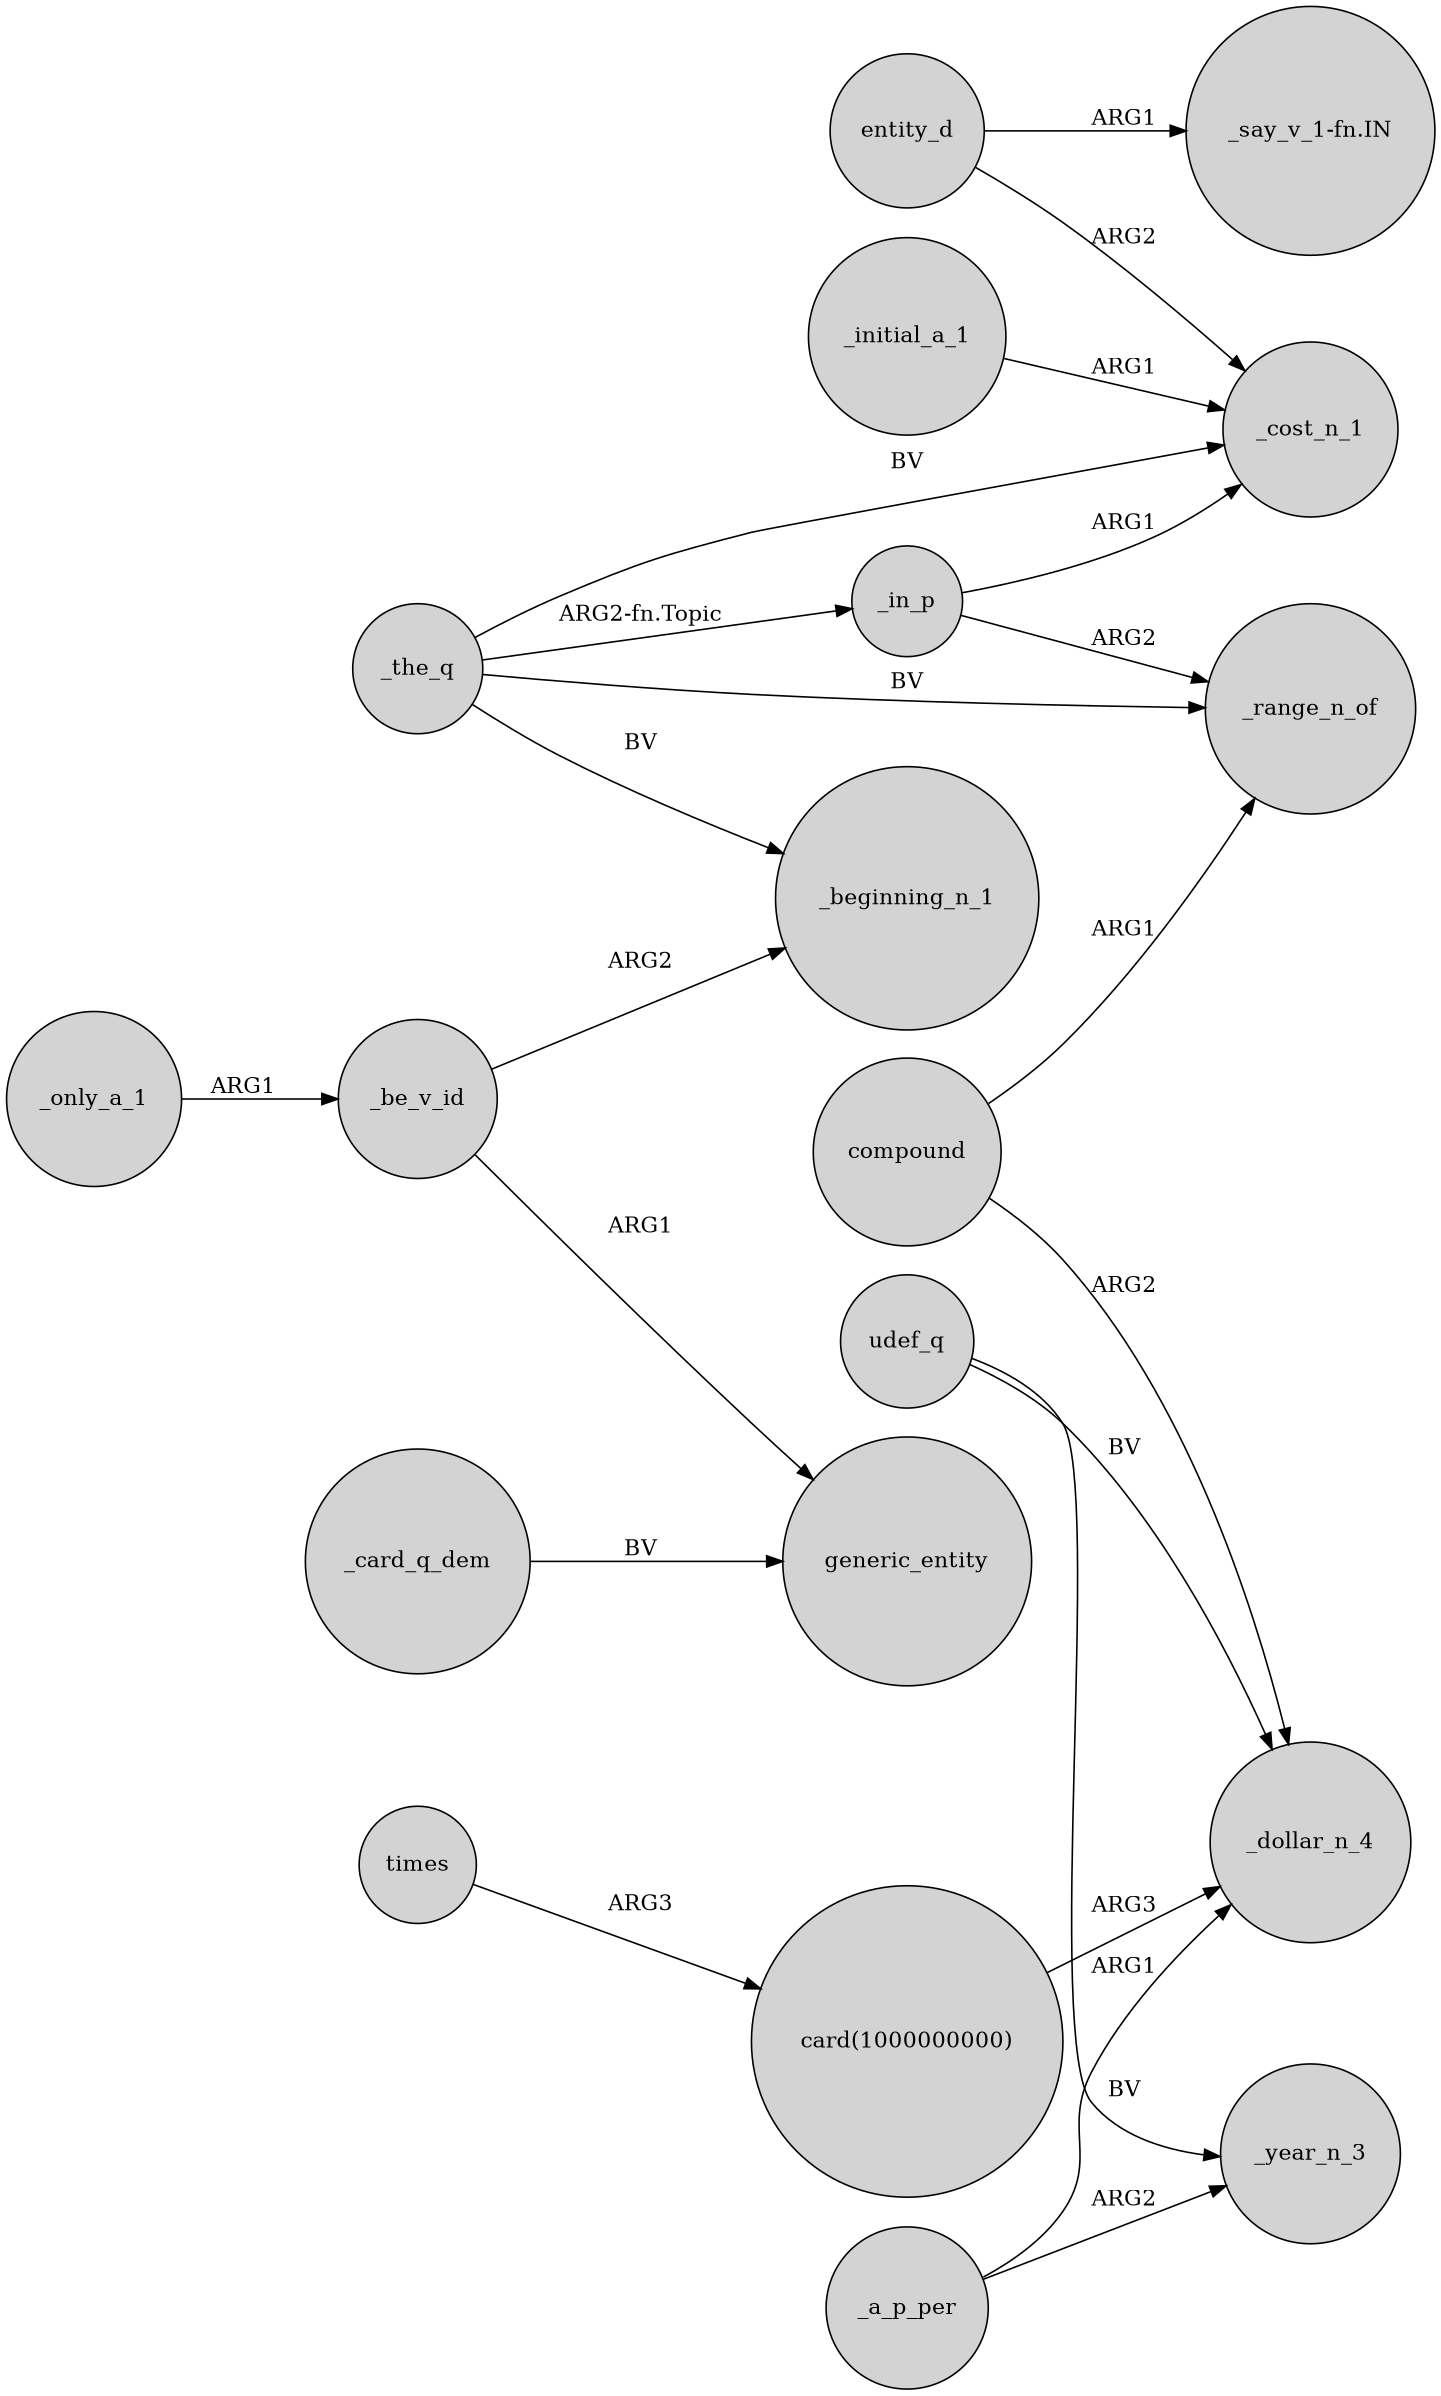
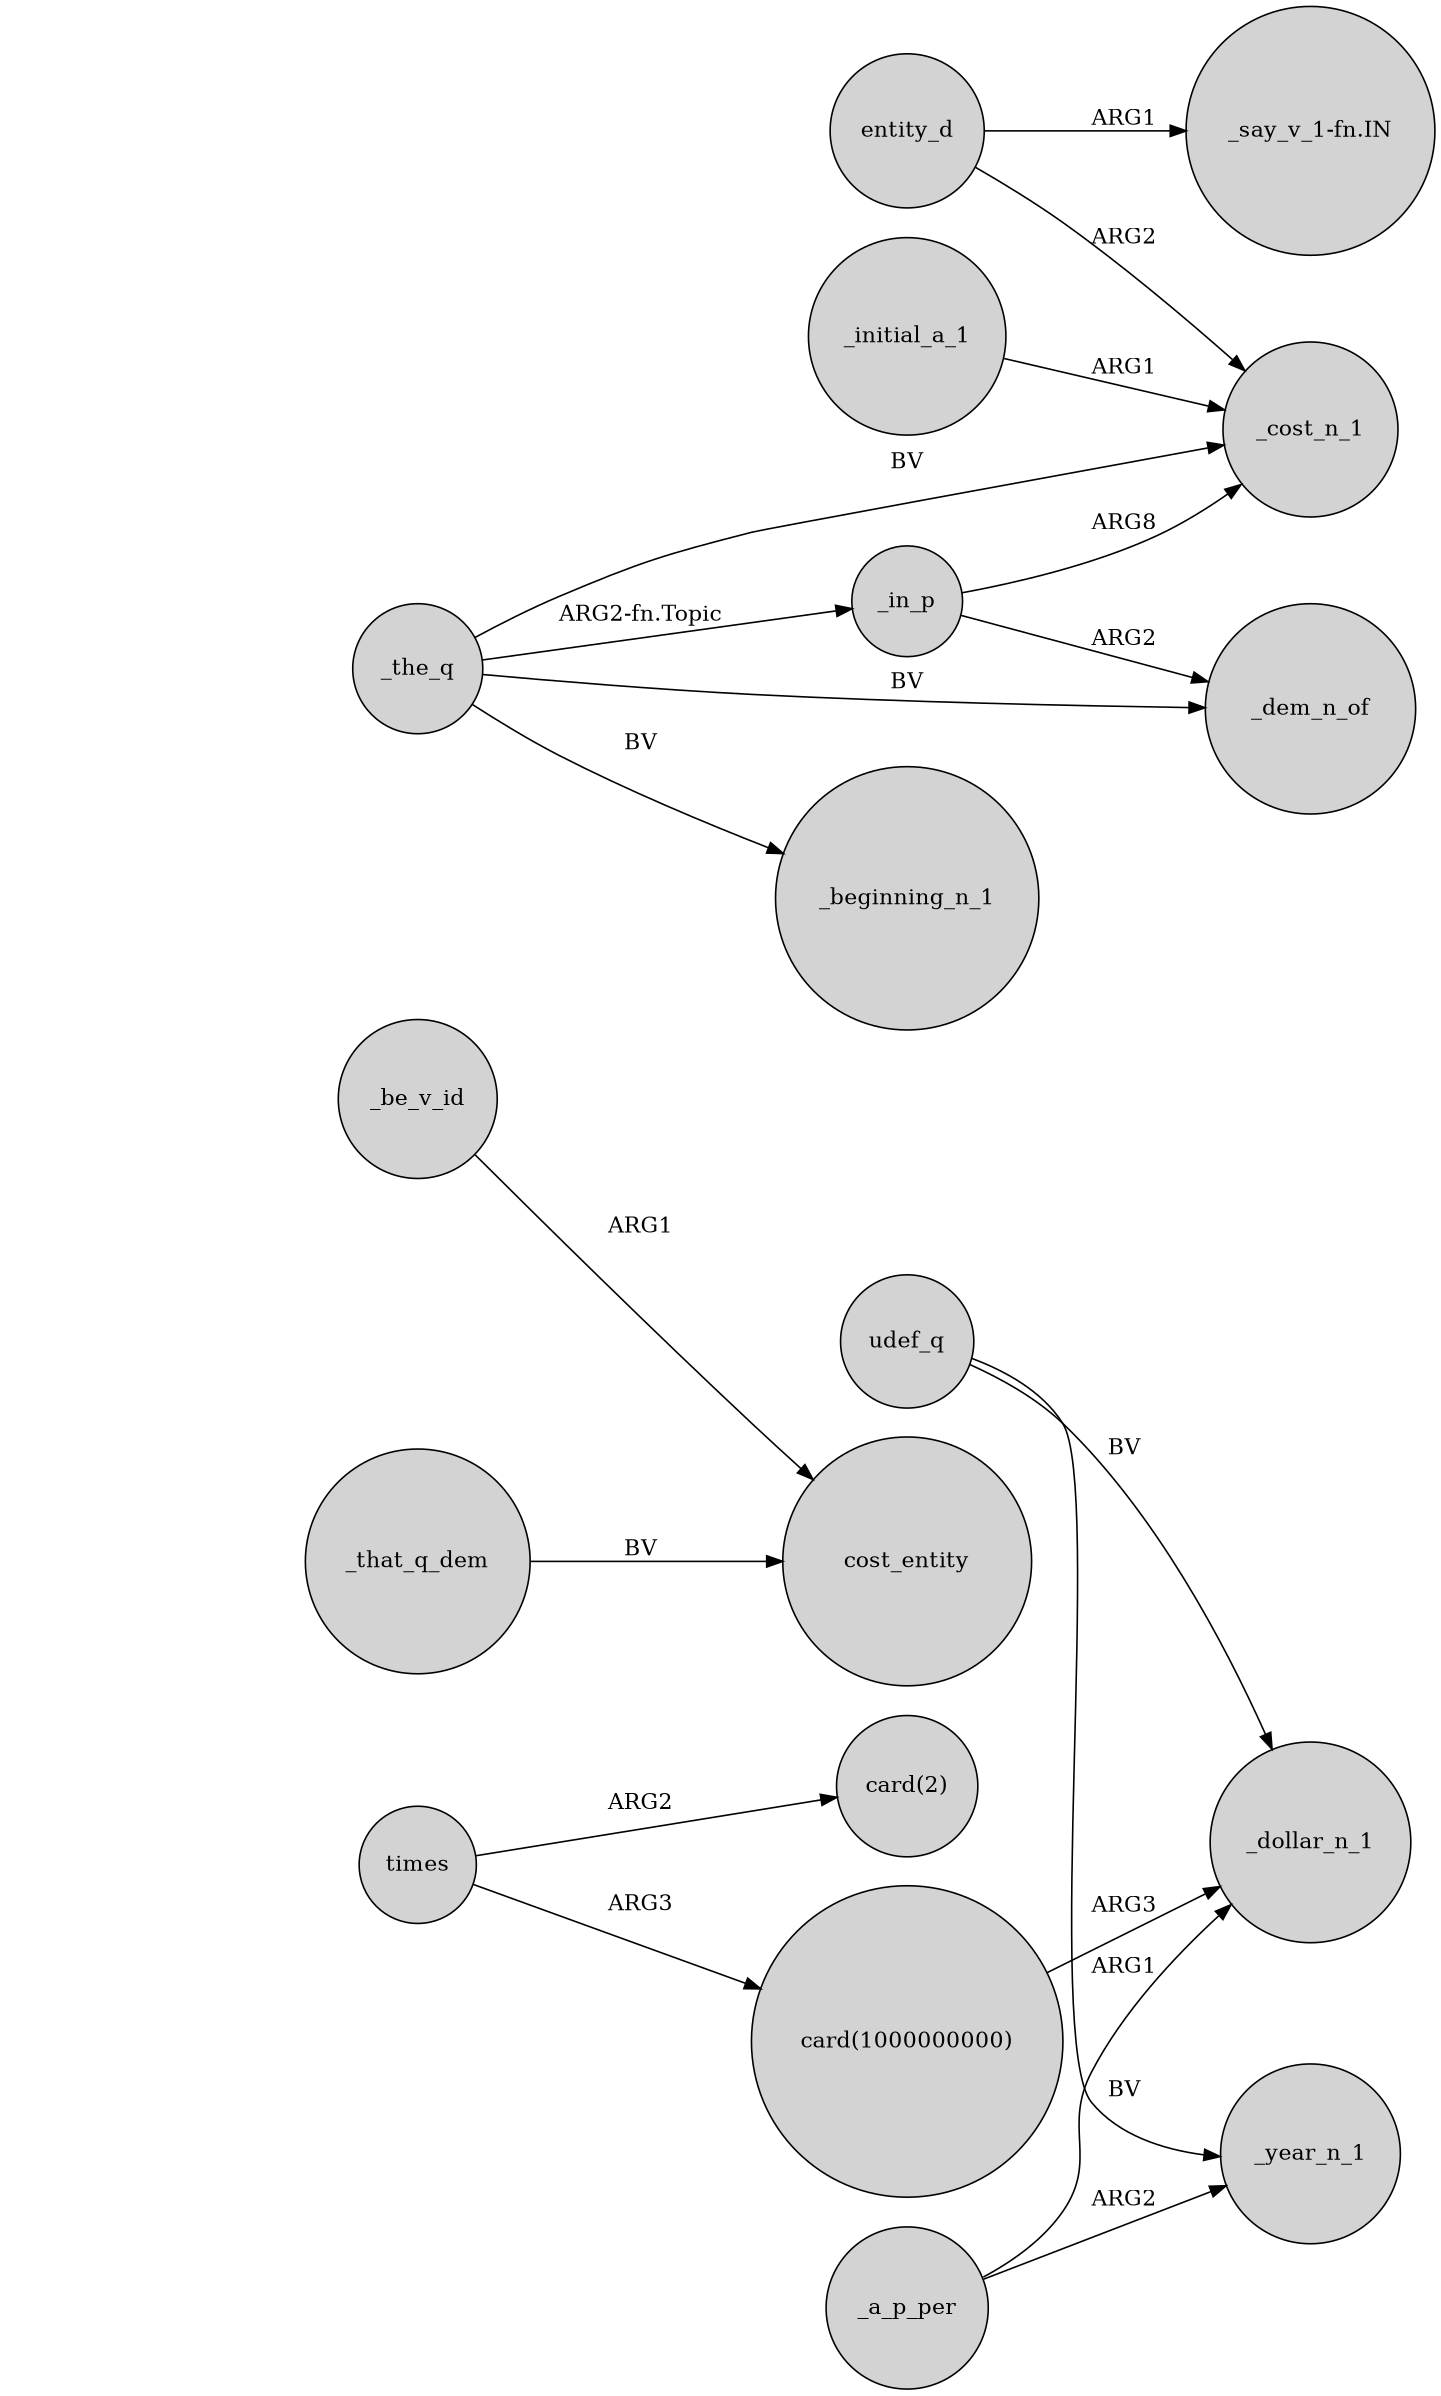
(1124, 523) -> (1124, 523)
(1310, 709) -> (1310, 709)
(631, 1012) -> none
(94, 1099) -> none
(907, 1152) -> none
(418, 1561) -> (418, 1561)
(907, 1561) -> (907, 1561)
none -> (907, 1786)
(1310, 1842) -> (1310, 1842)
(1310, 2154) -> (1310, 2154)
